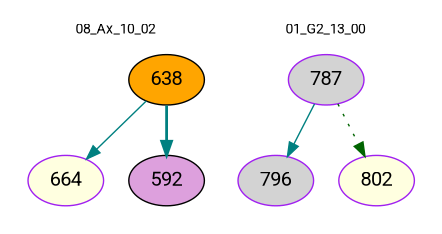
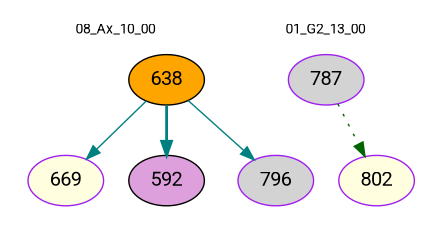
(116, 30) -> (116, 30)
(304, 124) -> (206, 117)
(66, 181) -> (66, 181)
